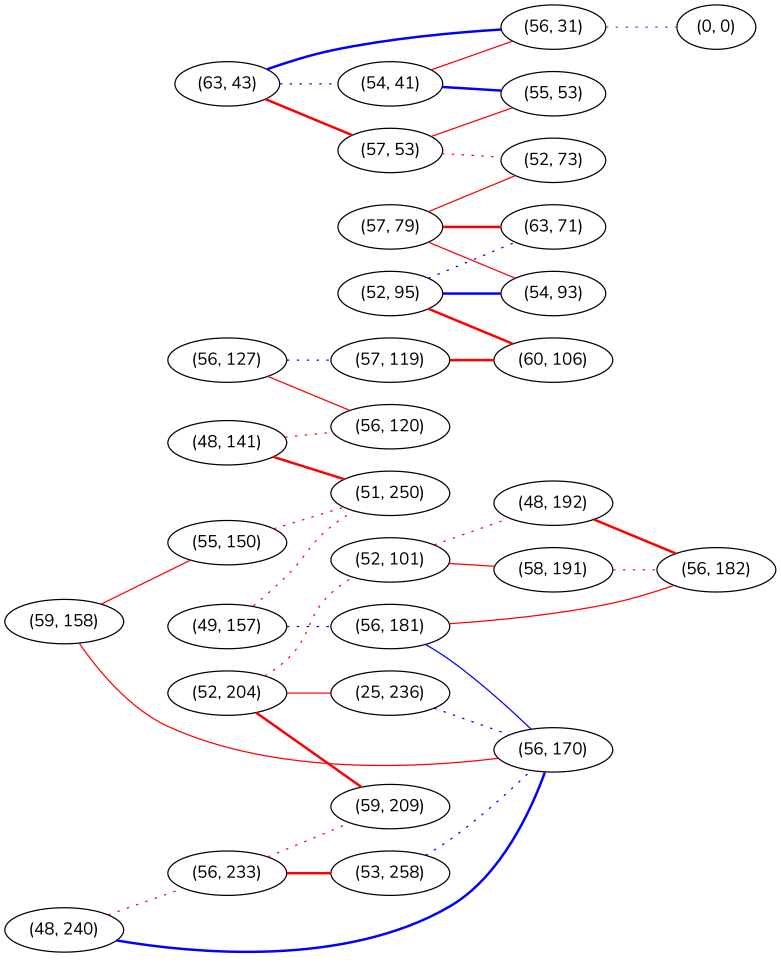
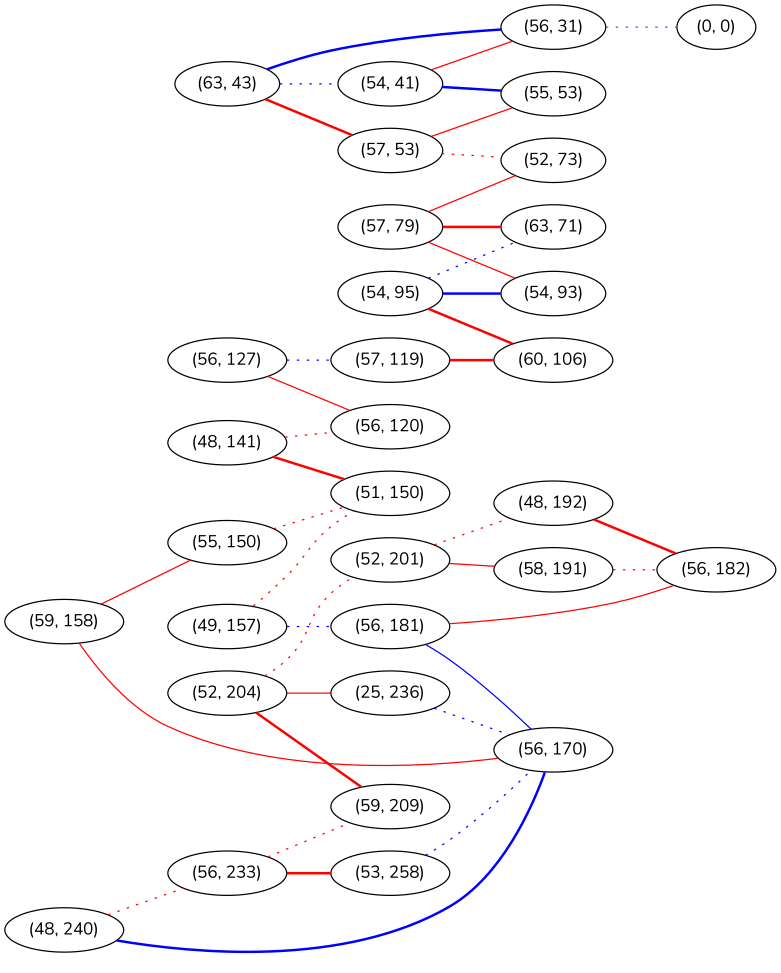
(390, 294) -> (390, 294)
(390, 493) -> (390, 493)
(390, 560) -> (390, 560)
